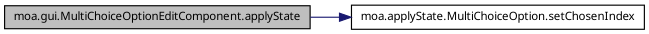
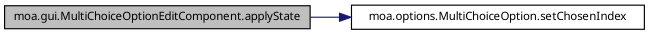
(498, 17) -> (498, 17)
